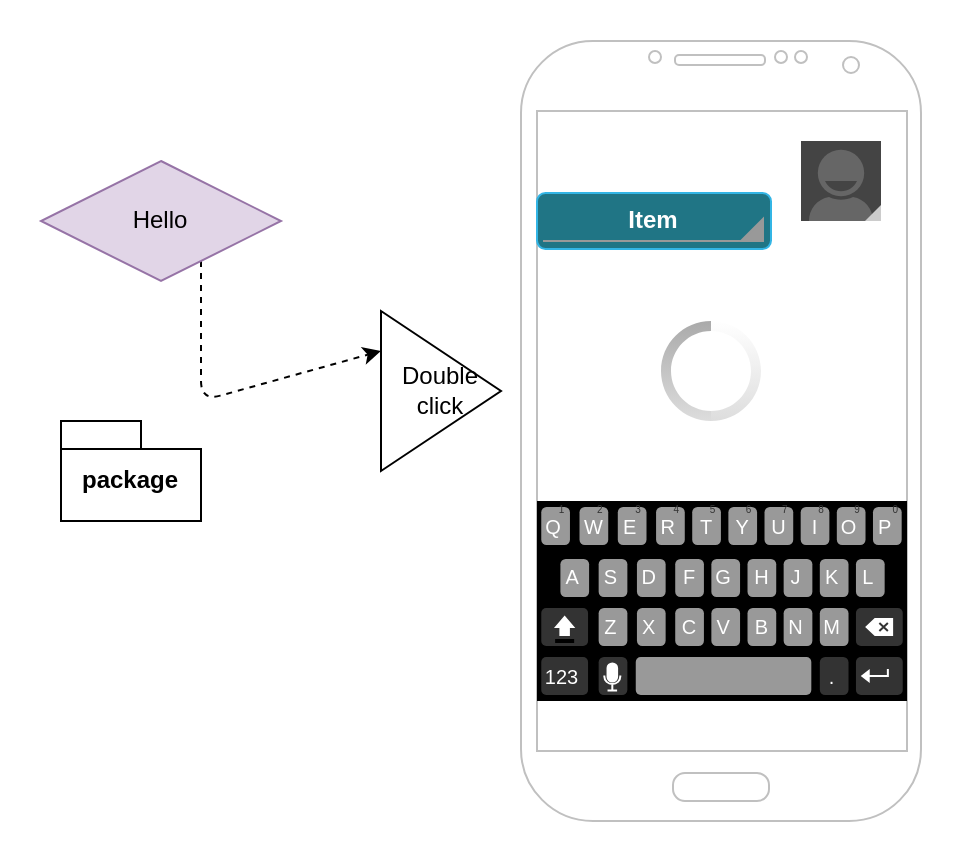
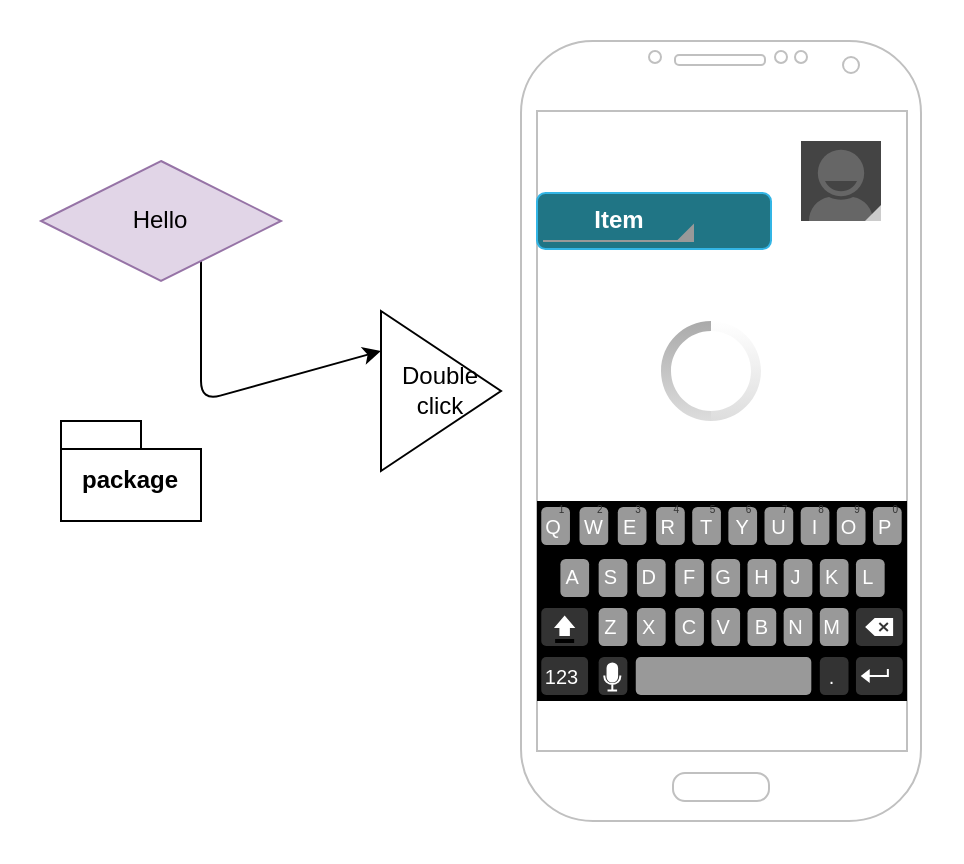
(653, 221) -> (618, 221)
(225, 394) -> (225, 394)
